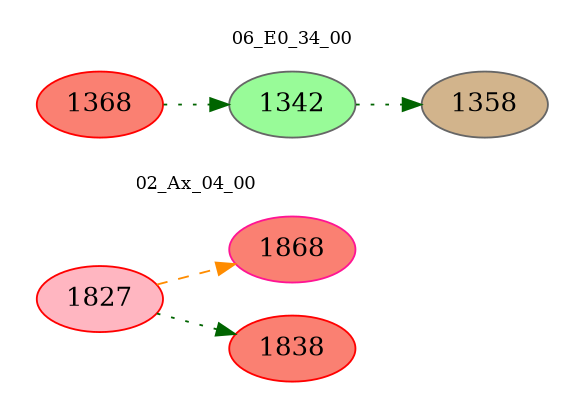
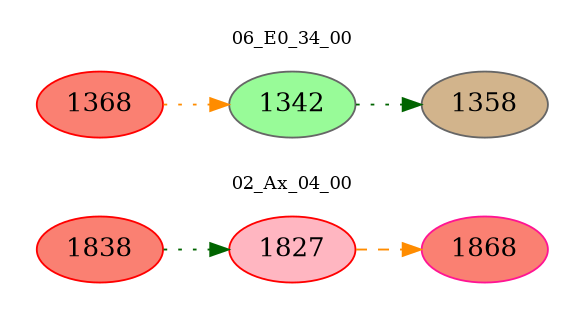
(187, 105) -> (187, 105)
(187, 321) -> (187, 250)
